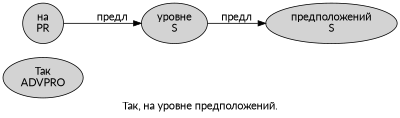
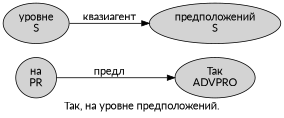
(237, 18) -> (109, 18)
(99, 23) -> (112, 78)
